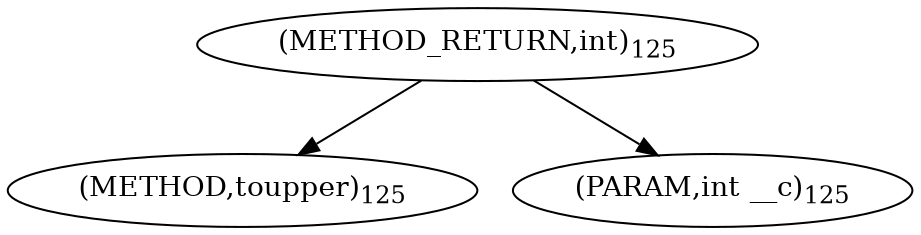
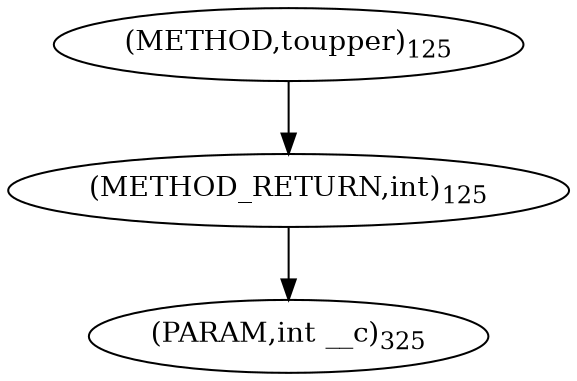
(369, 112) -> (289, 108)
(827, 187) -> (403, 333)
